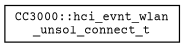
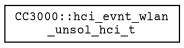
(92, 24) -> (92, 24)
